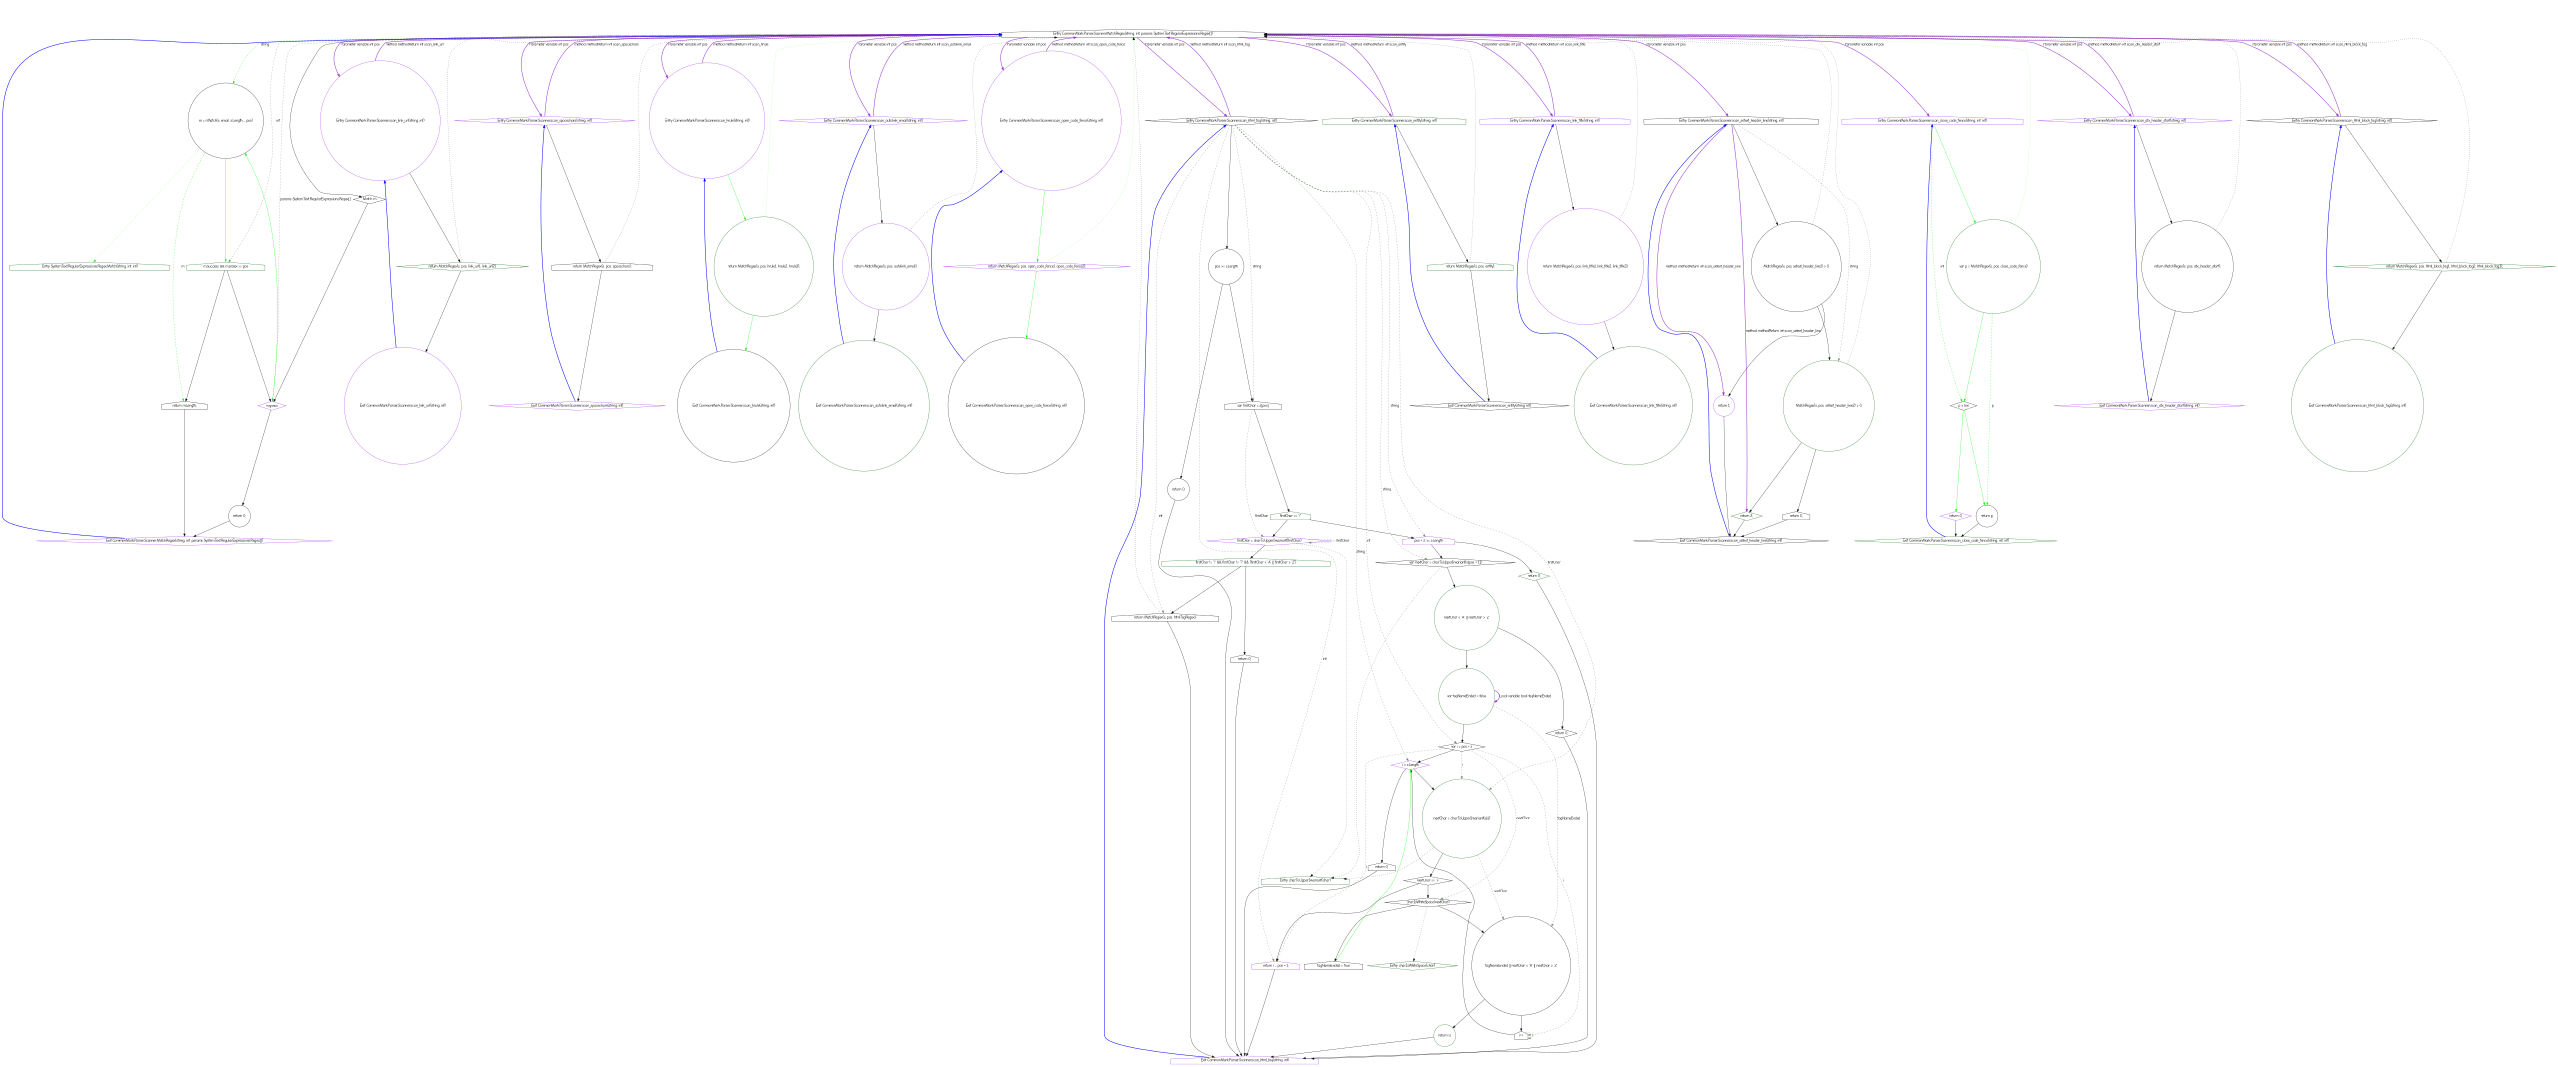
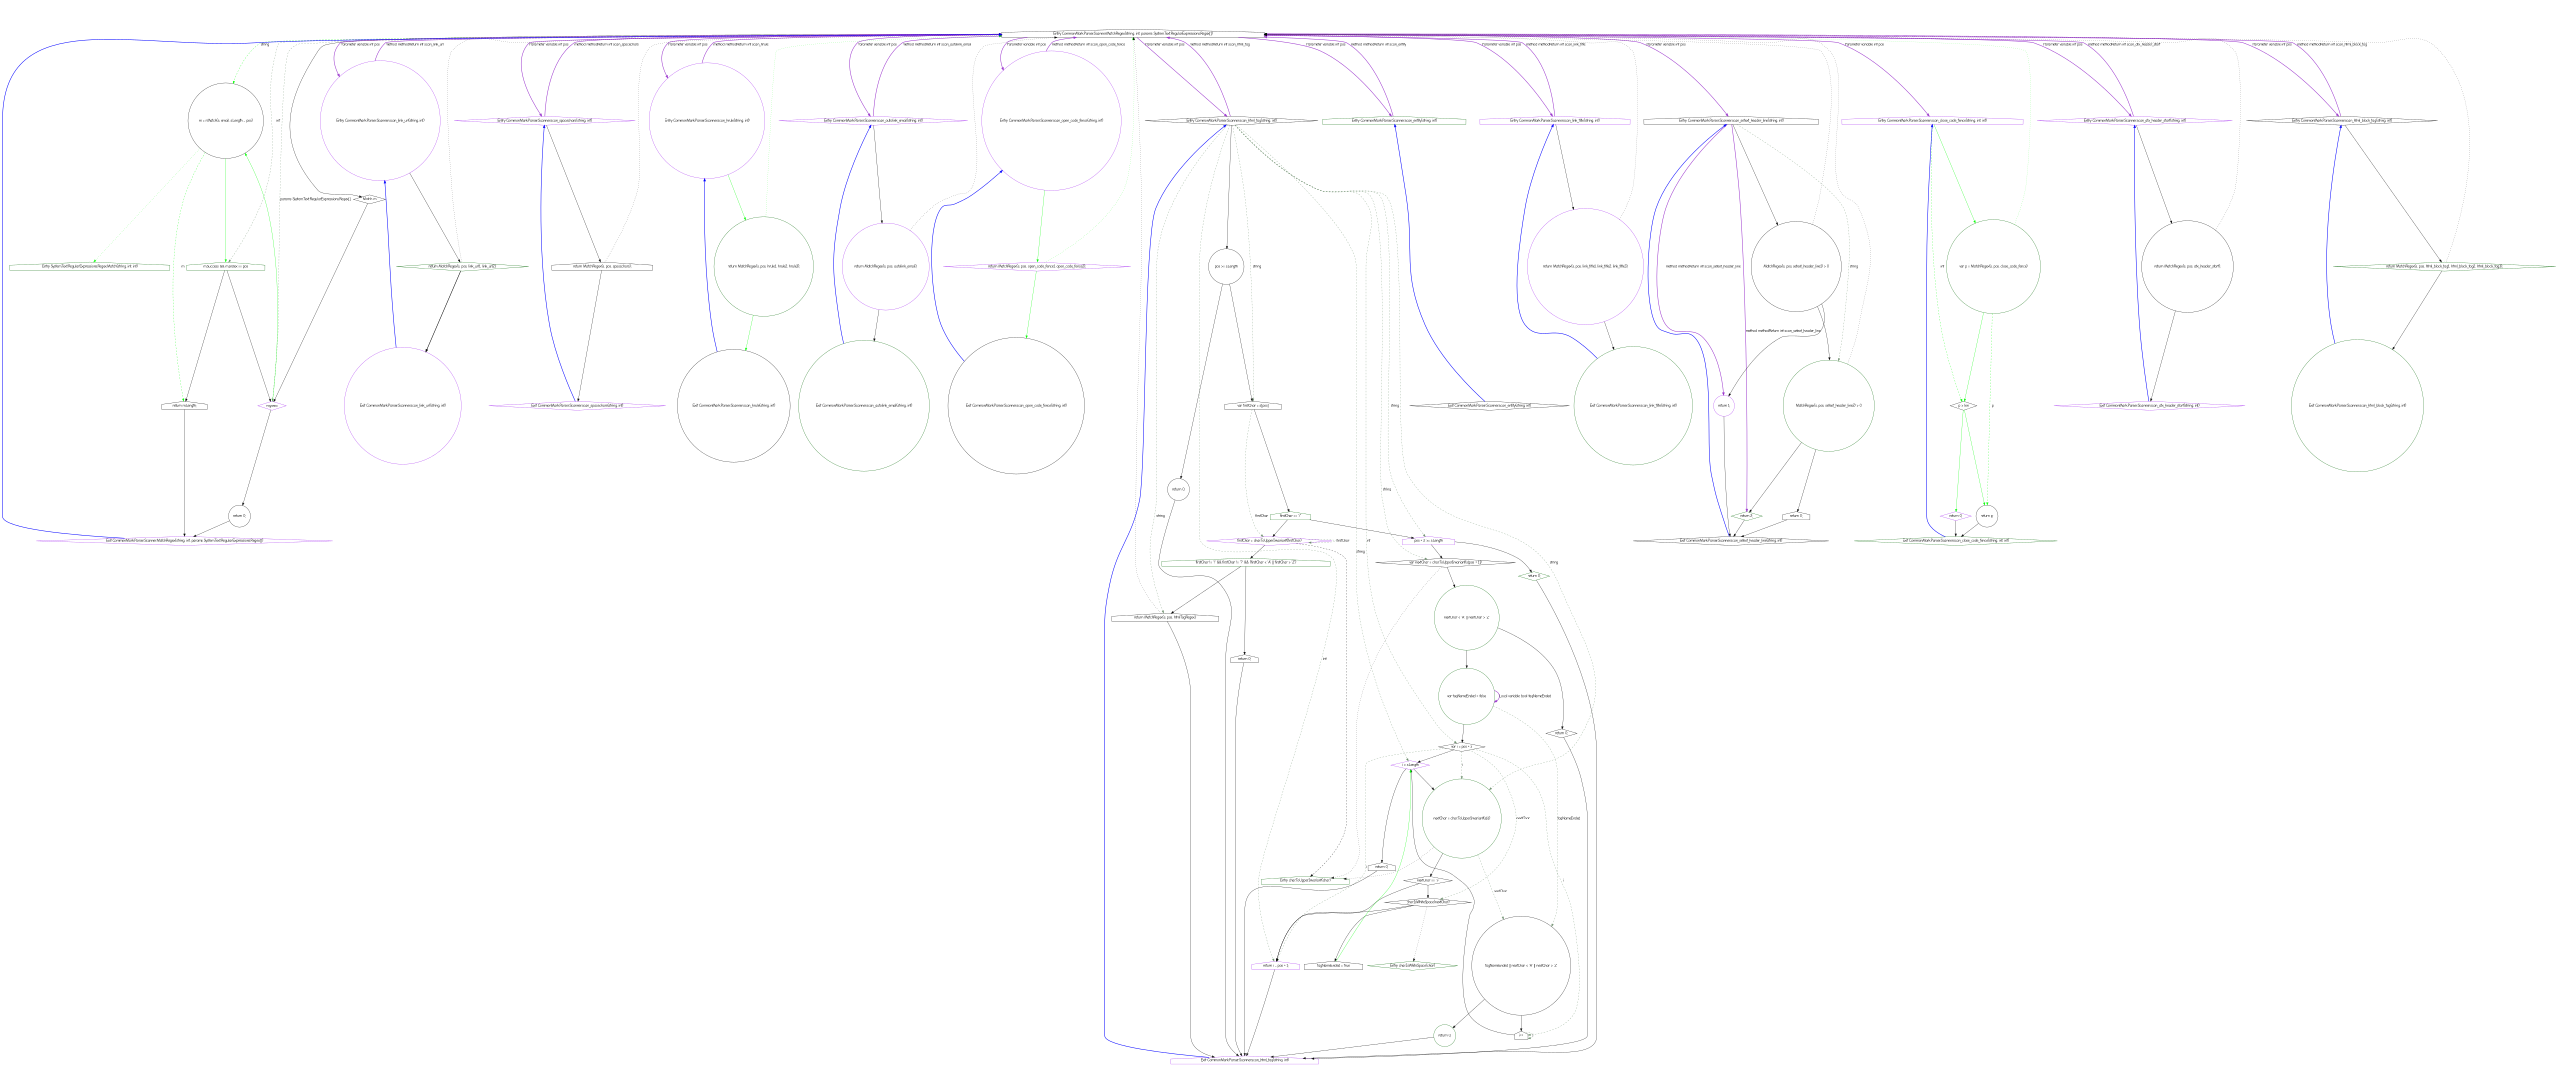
(1470, 267) -> none
(444, 310) -> (444, 310)
(1160, 516) -> (1160, 516)
(1554, 563) -> (1554, 563)
(1347, 696) -> (1347, 696)
(1461, 917) -> (1373, 911)
